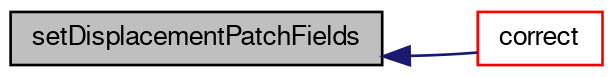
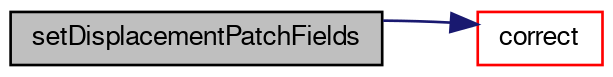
(444, 55) -> (417, 21)
